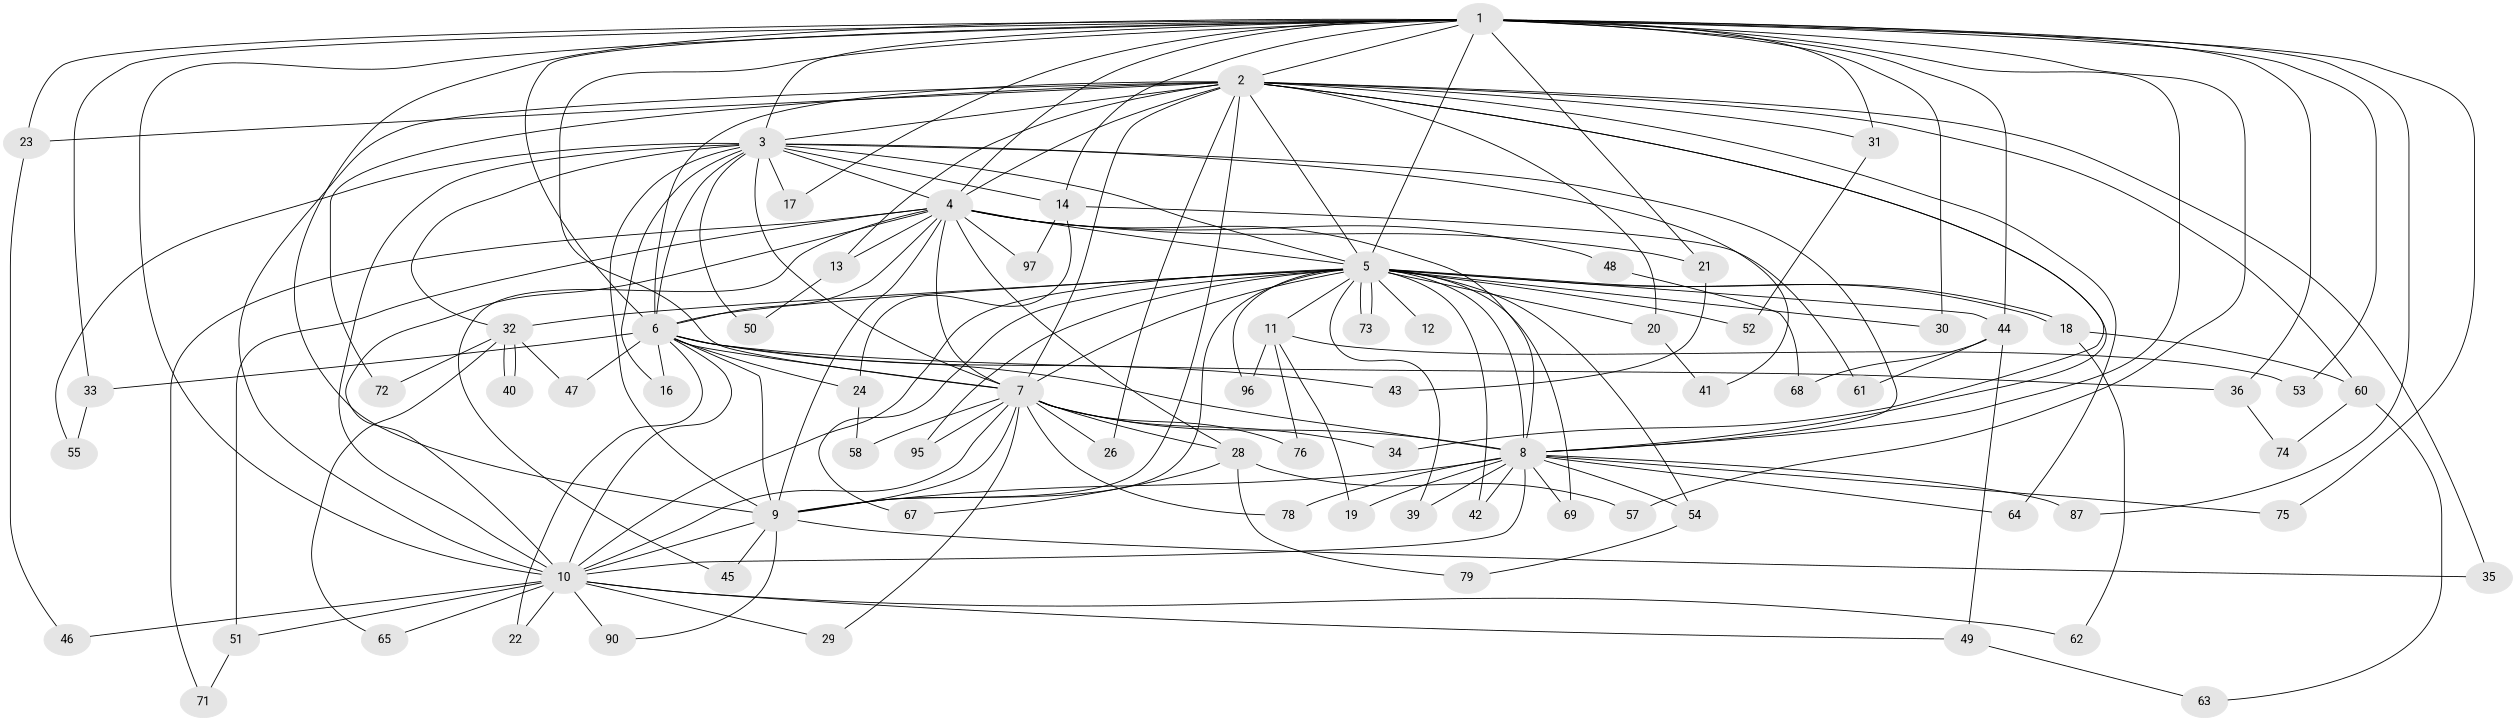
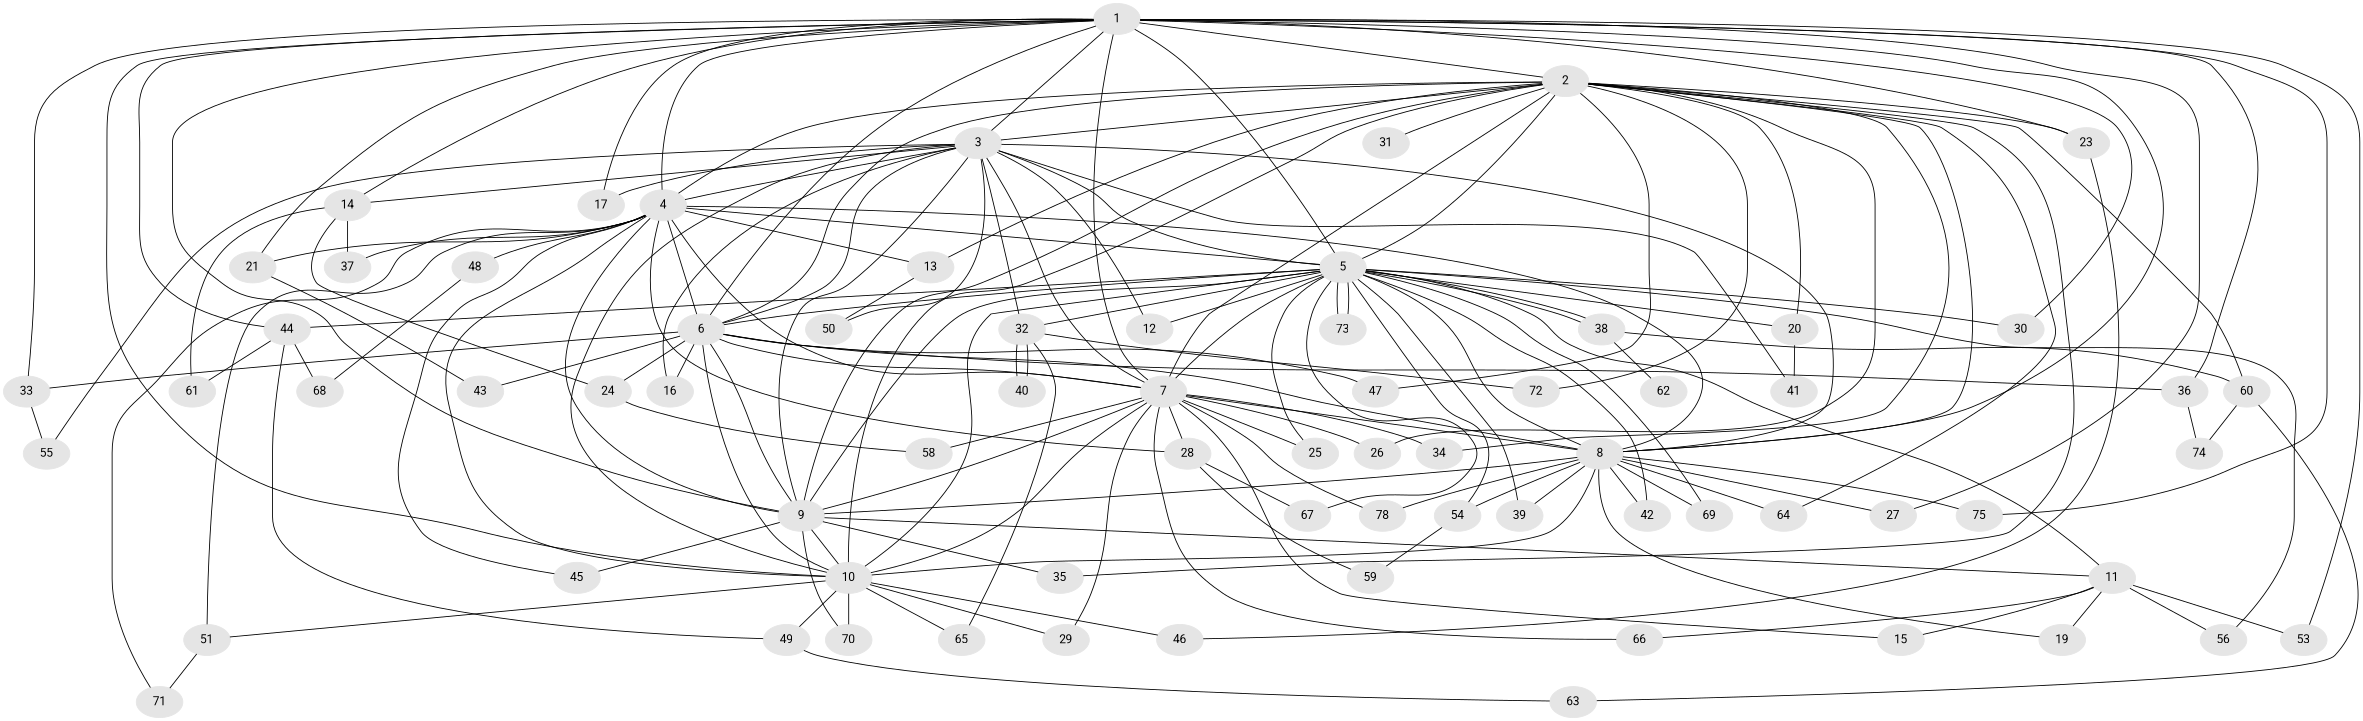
(1710, 32) -> none
none -> (1077, 212)
(1030, 267) -> (348, 267)
(1749, 329) -> none
(2067, 329) -> (1602, 329)
(541, 360) -> (1645, 329)
(1248, 392) -> (2224, 640)
(918, 454) -> (1315, 454)
(1301, 454) -> (1640, 640)
(1633, 516) -> none
(2077, 516) -> (1893, 516)
none -> (1394, 544)
(1467, 578) -> (1371, 578)
(1321, 602) -> none
(516, 640) -> none
(612, 640) -> (849, 640)
none -> (1901, 640)
